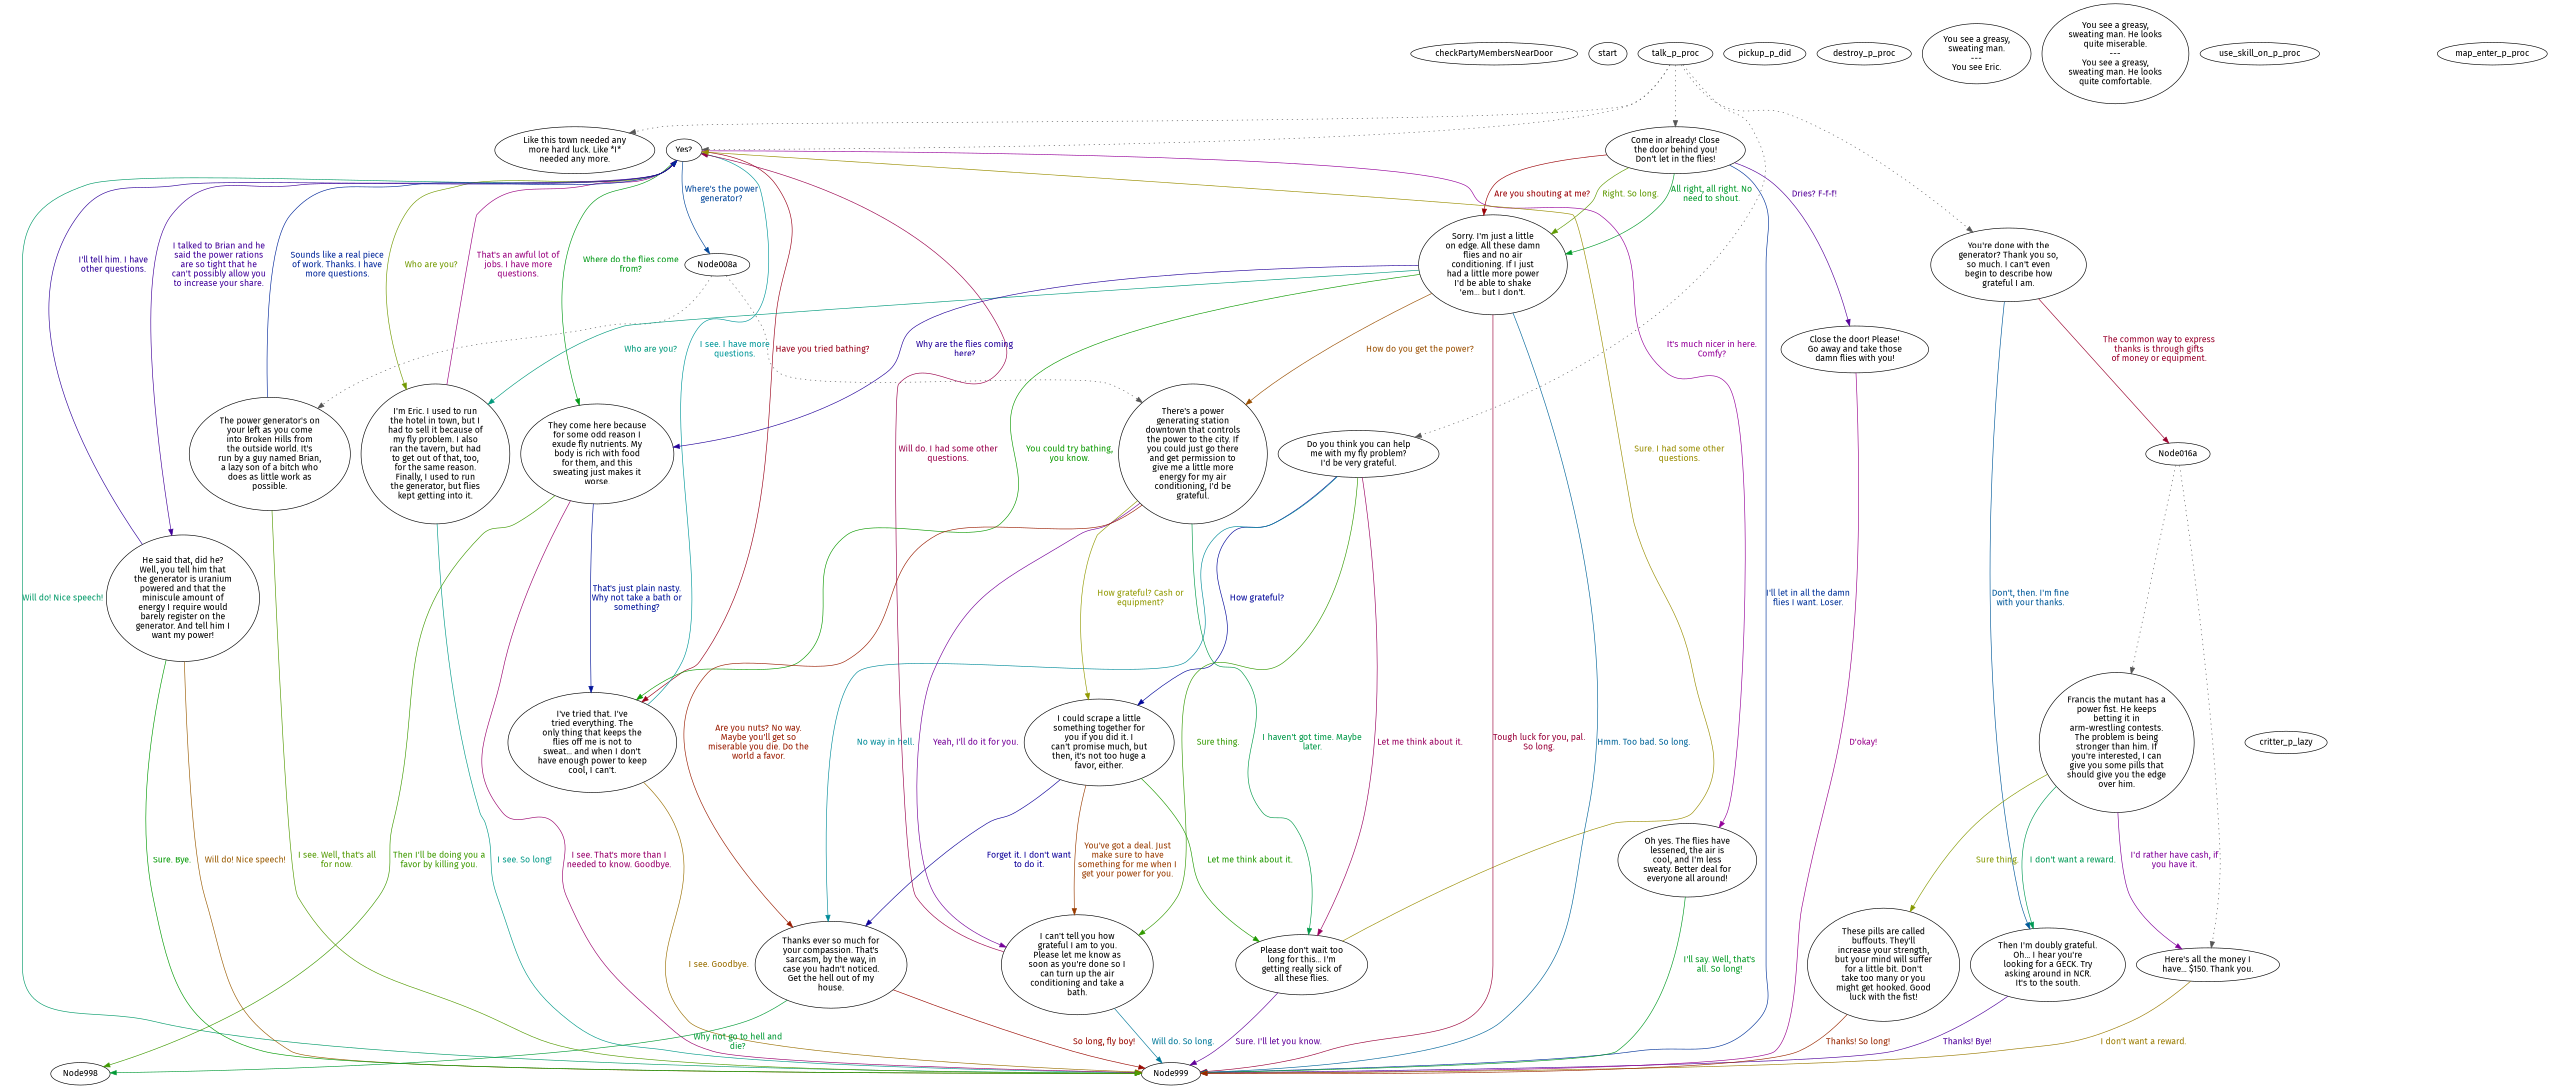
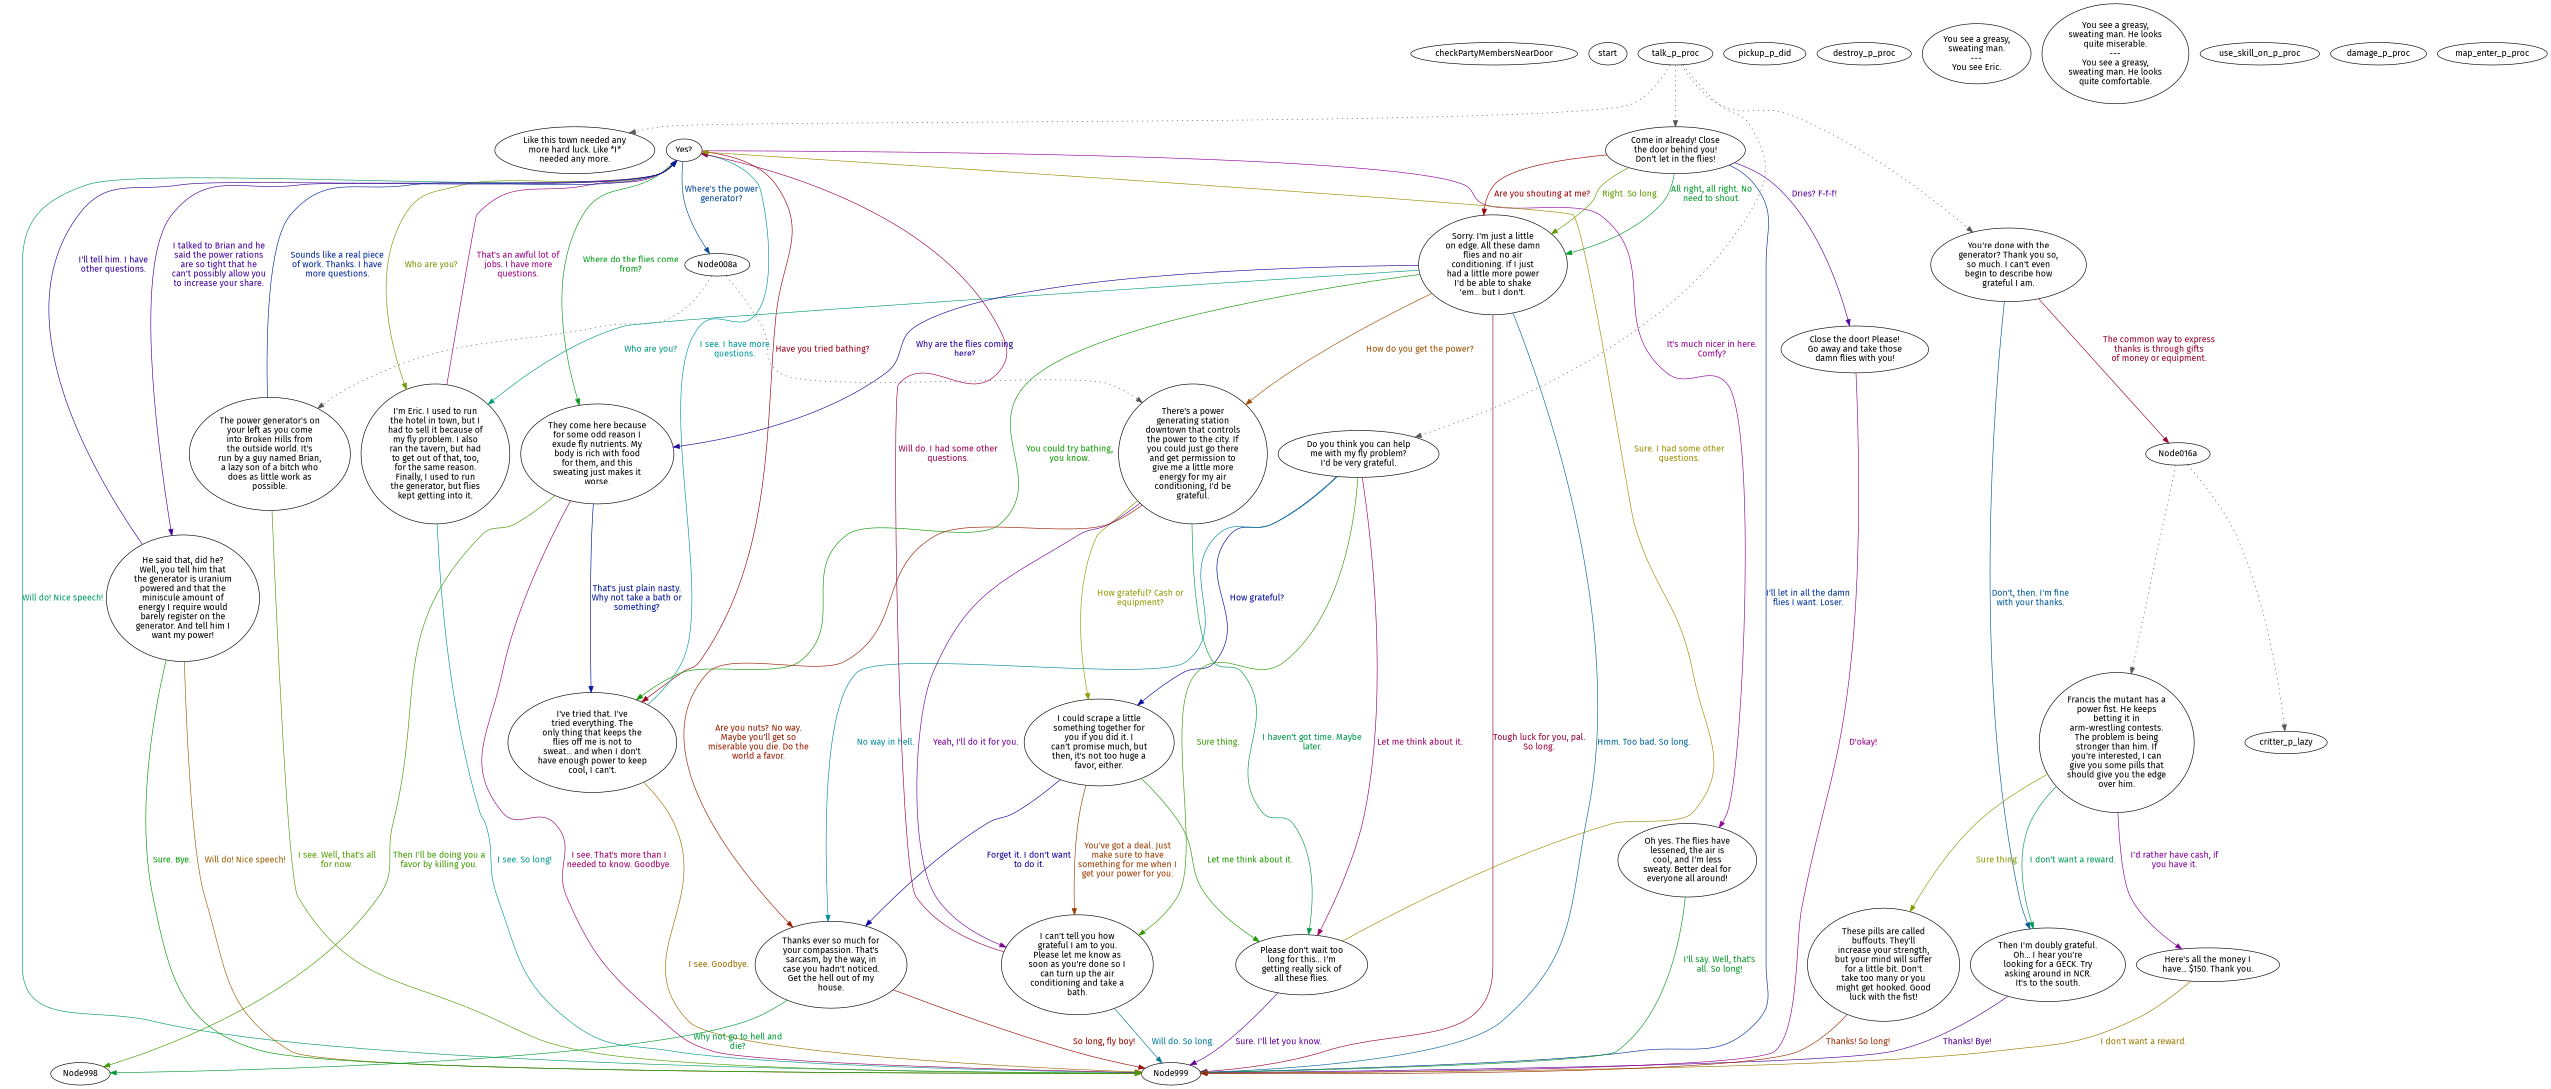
none -> (2379, 54)
(1199, 142) -> none
(2209, 703) -> (2256, 587)
